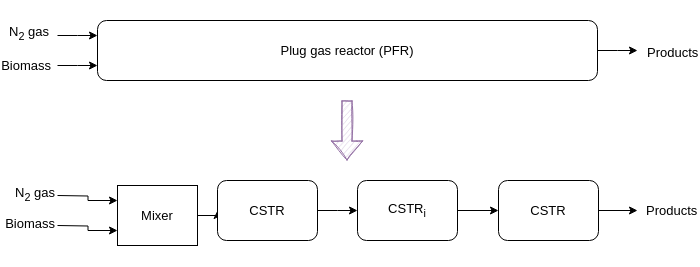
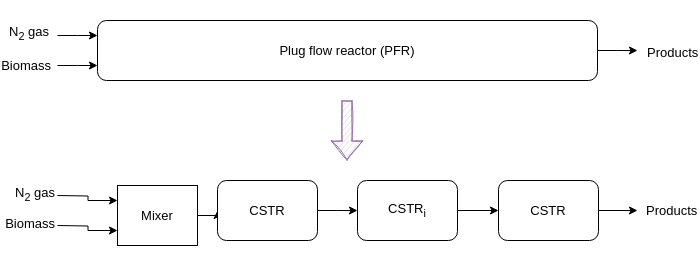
(348, 51) -> (348, 51)
